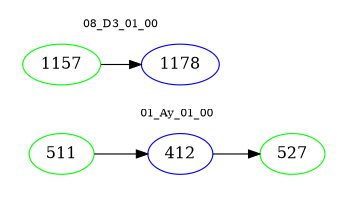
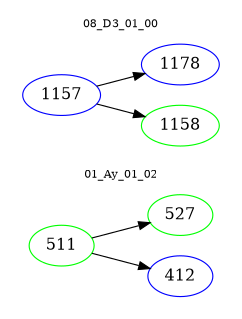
(62, 65) -> (62, 95)
(177, 114) -> (121, 175)
none -> (180, 126)
(231, 154) -> (115, 232)
